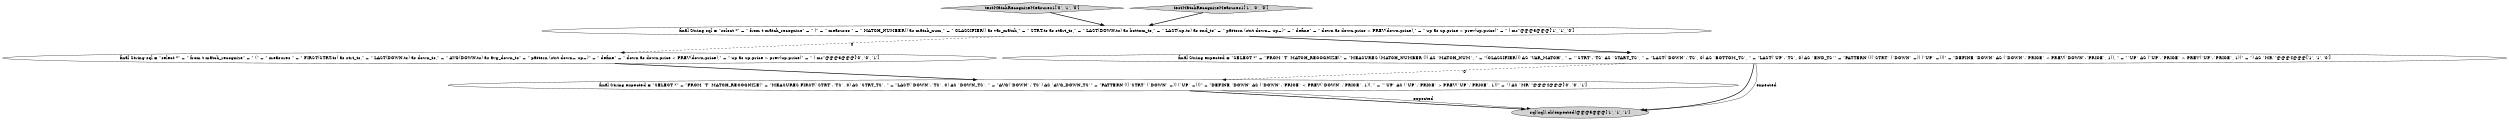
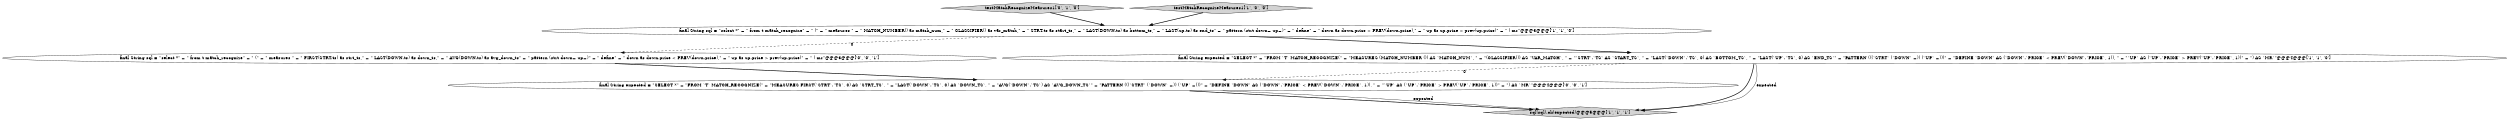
(1580, 112) -> (1580, 112)
